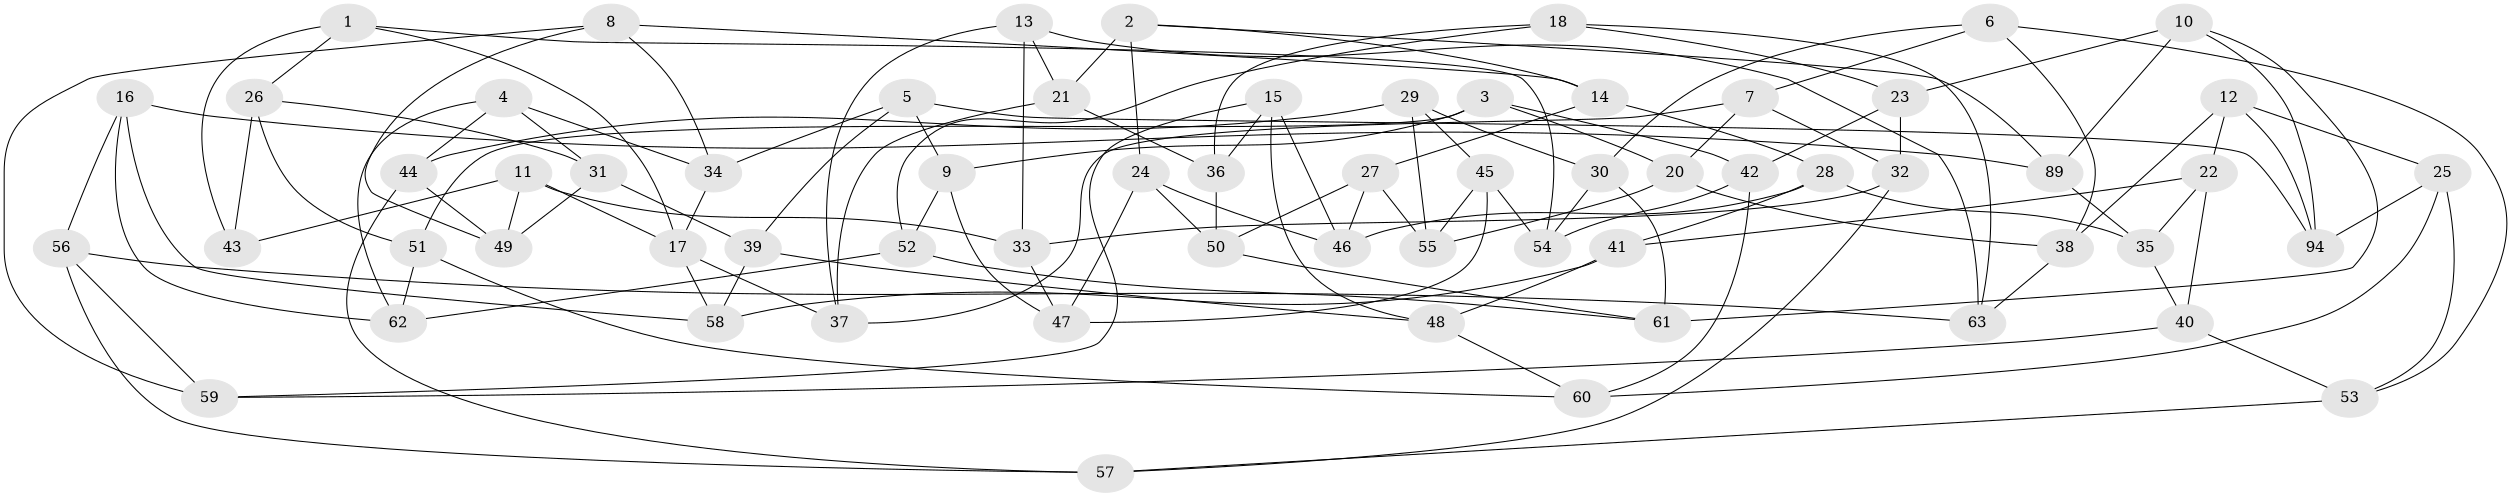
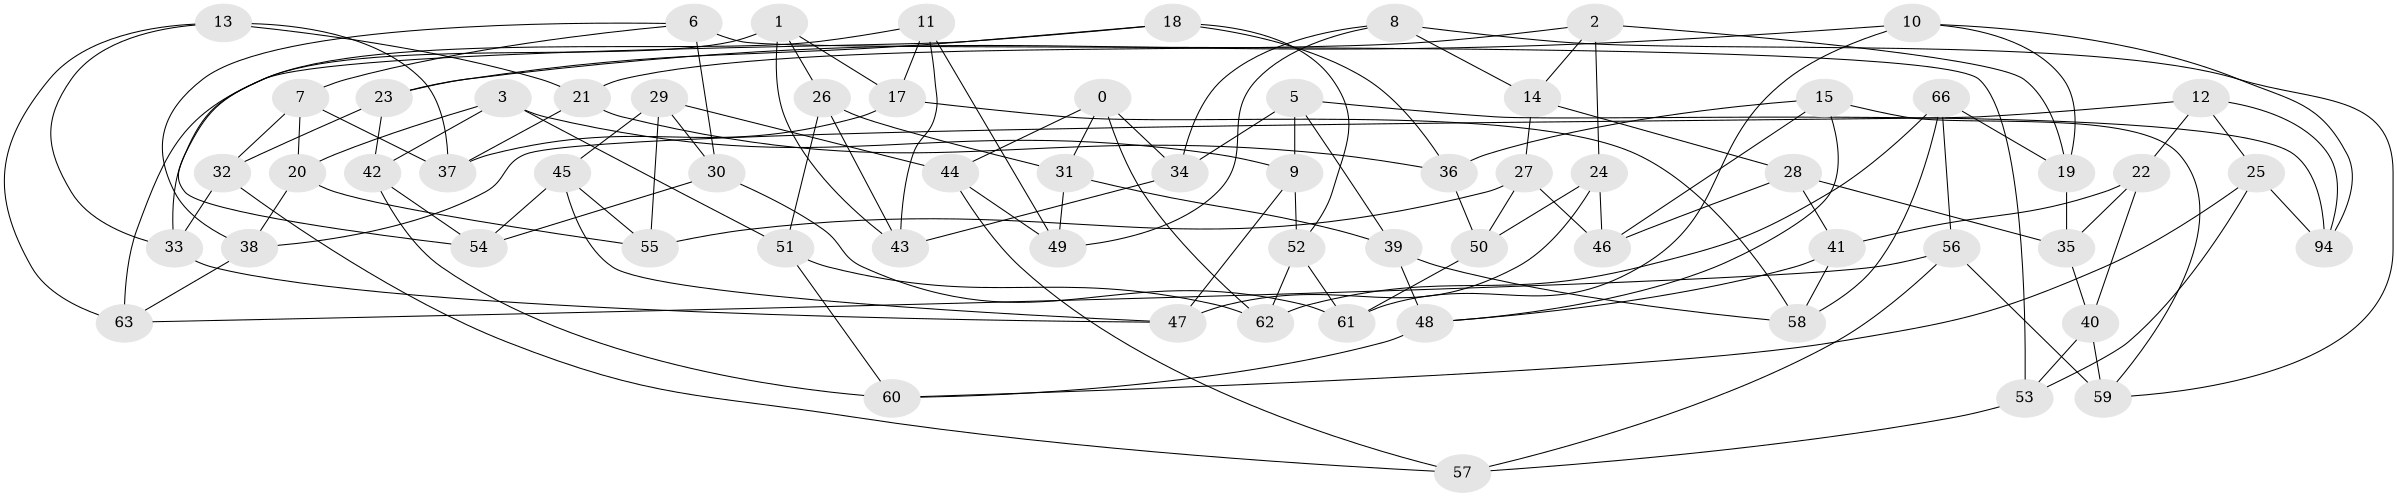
(125, 98) -> (1941, 98)
(504, 98) -> (1103, 98)
(2055, 173) -> (2067, 173)
(697, 209) -> (1046, 209)
